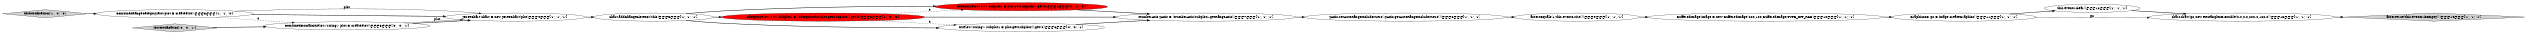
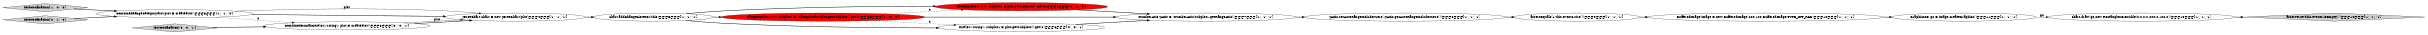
(2092, 8) -> none
none -> (45, 20)
